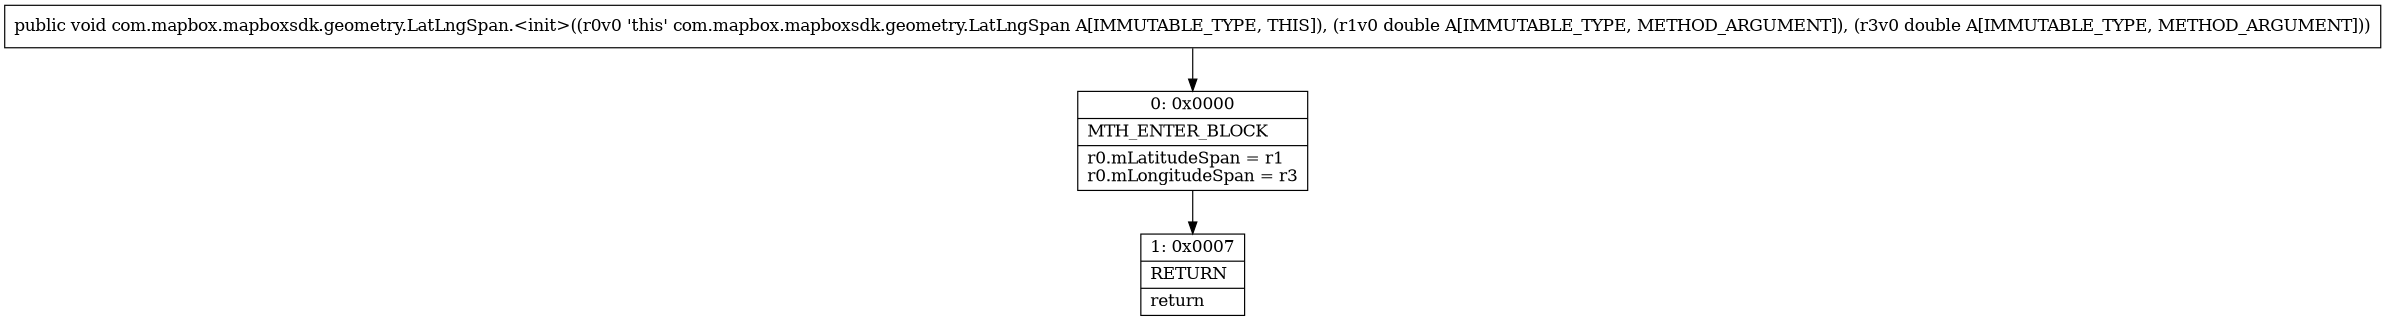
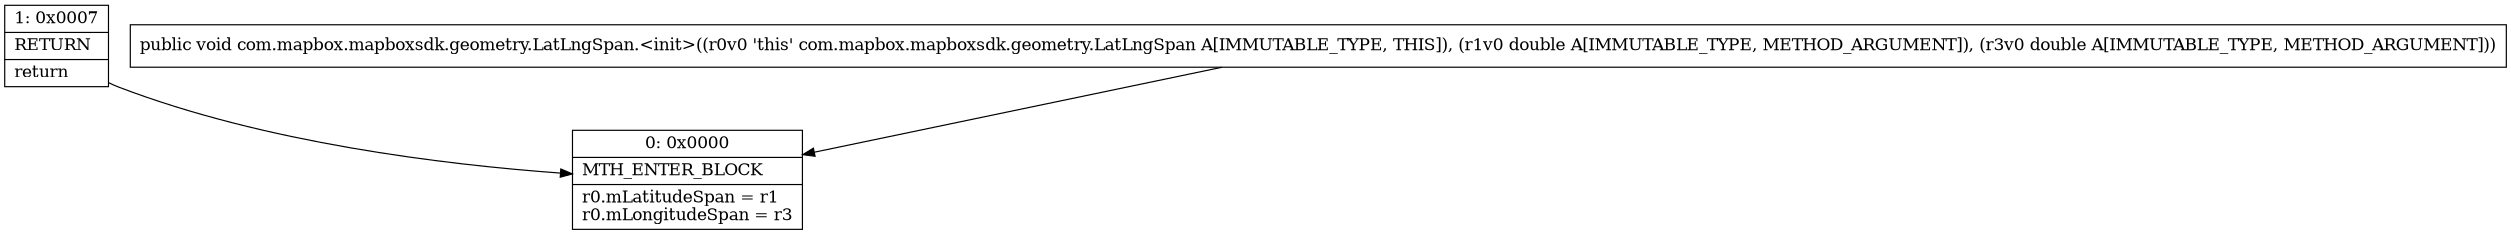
(1193, 206) -> (331, 144)
